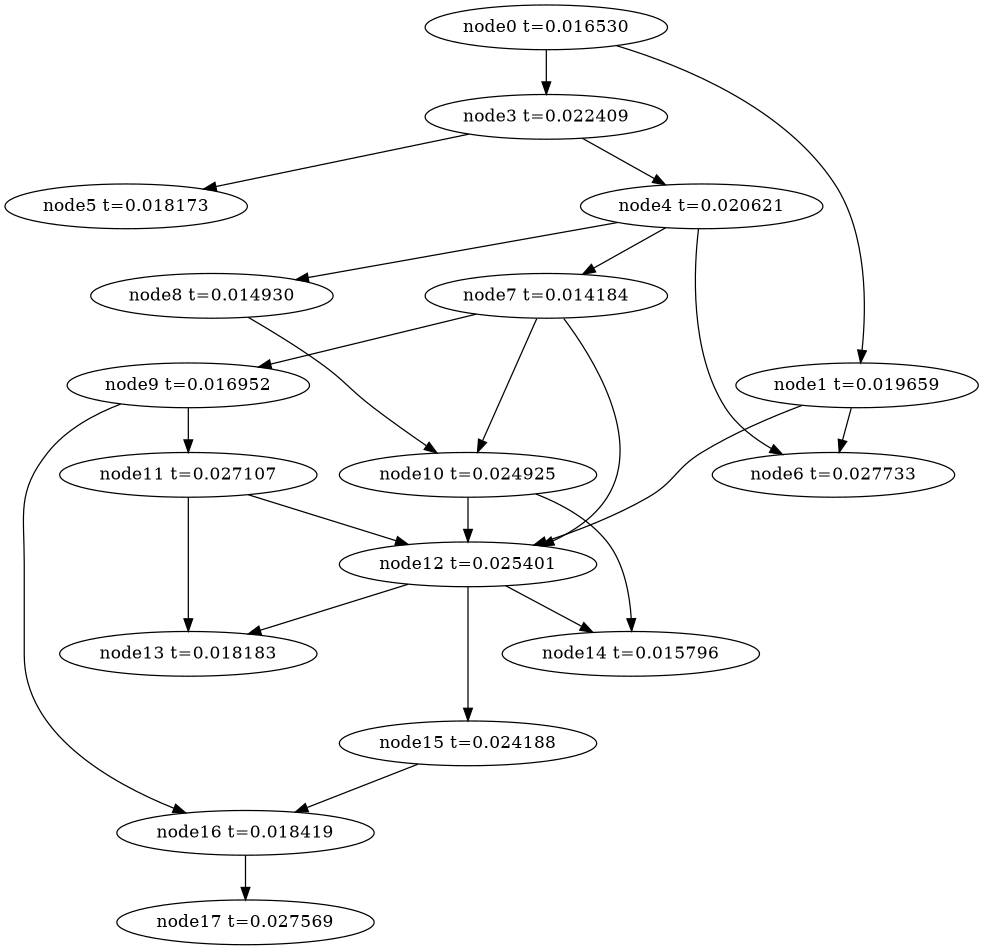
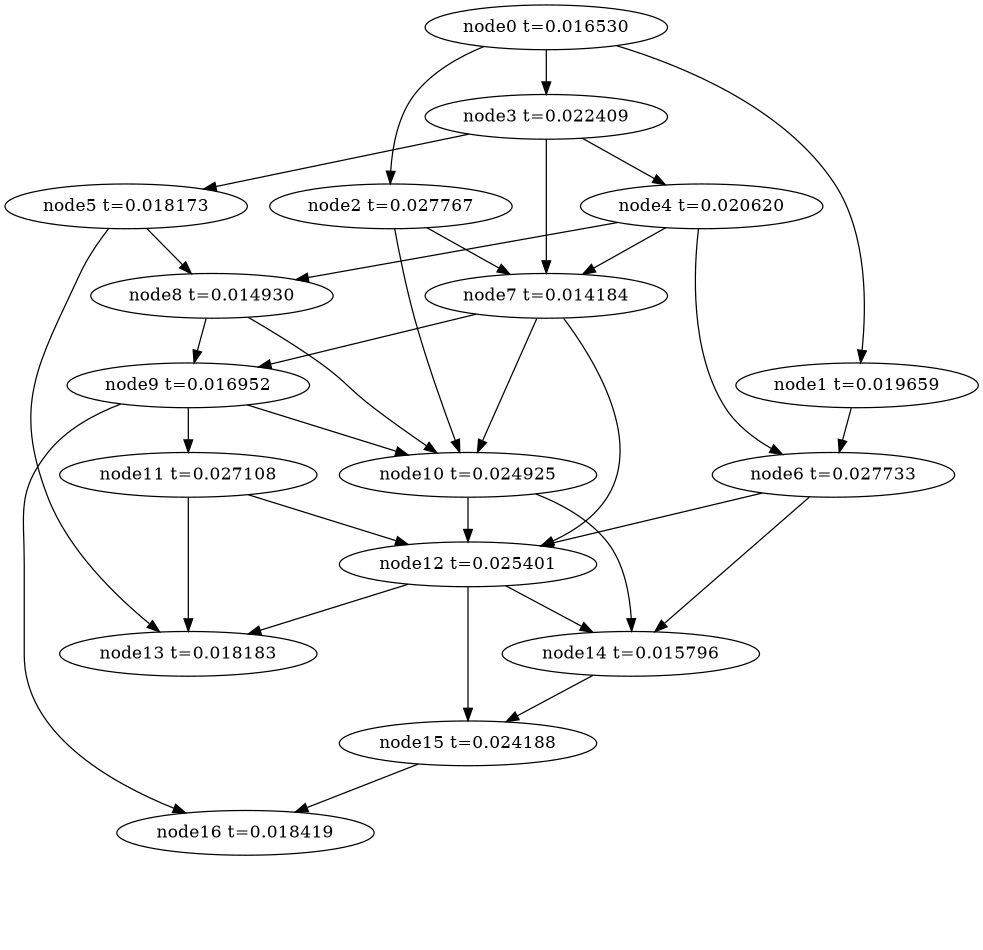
none -> (546, 200)
none -> (391, 206)
(702, 206) -> (702, 206)
none -> (165, 247)
none -> (202, 335)
none -> (322, 428)
none -> (32, 437)
(188, 475) -> (188, 475)
(675, 475) -> (658, 518)
none -> (737, 560)
none -> (555, 696)
(246, 922) -> none
